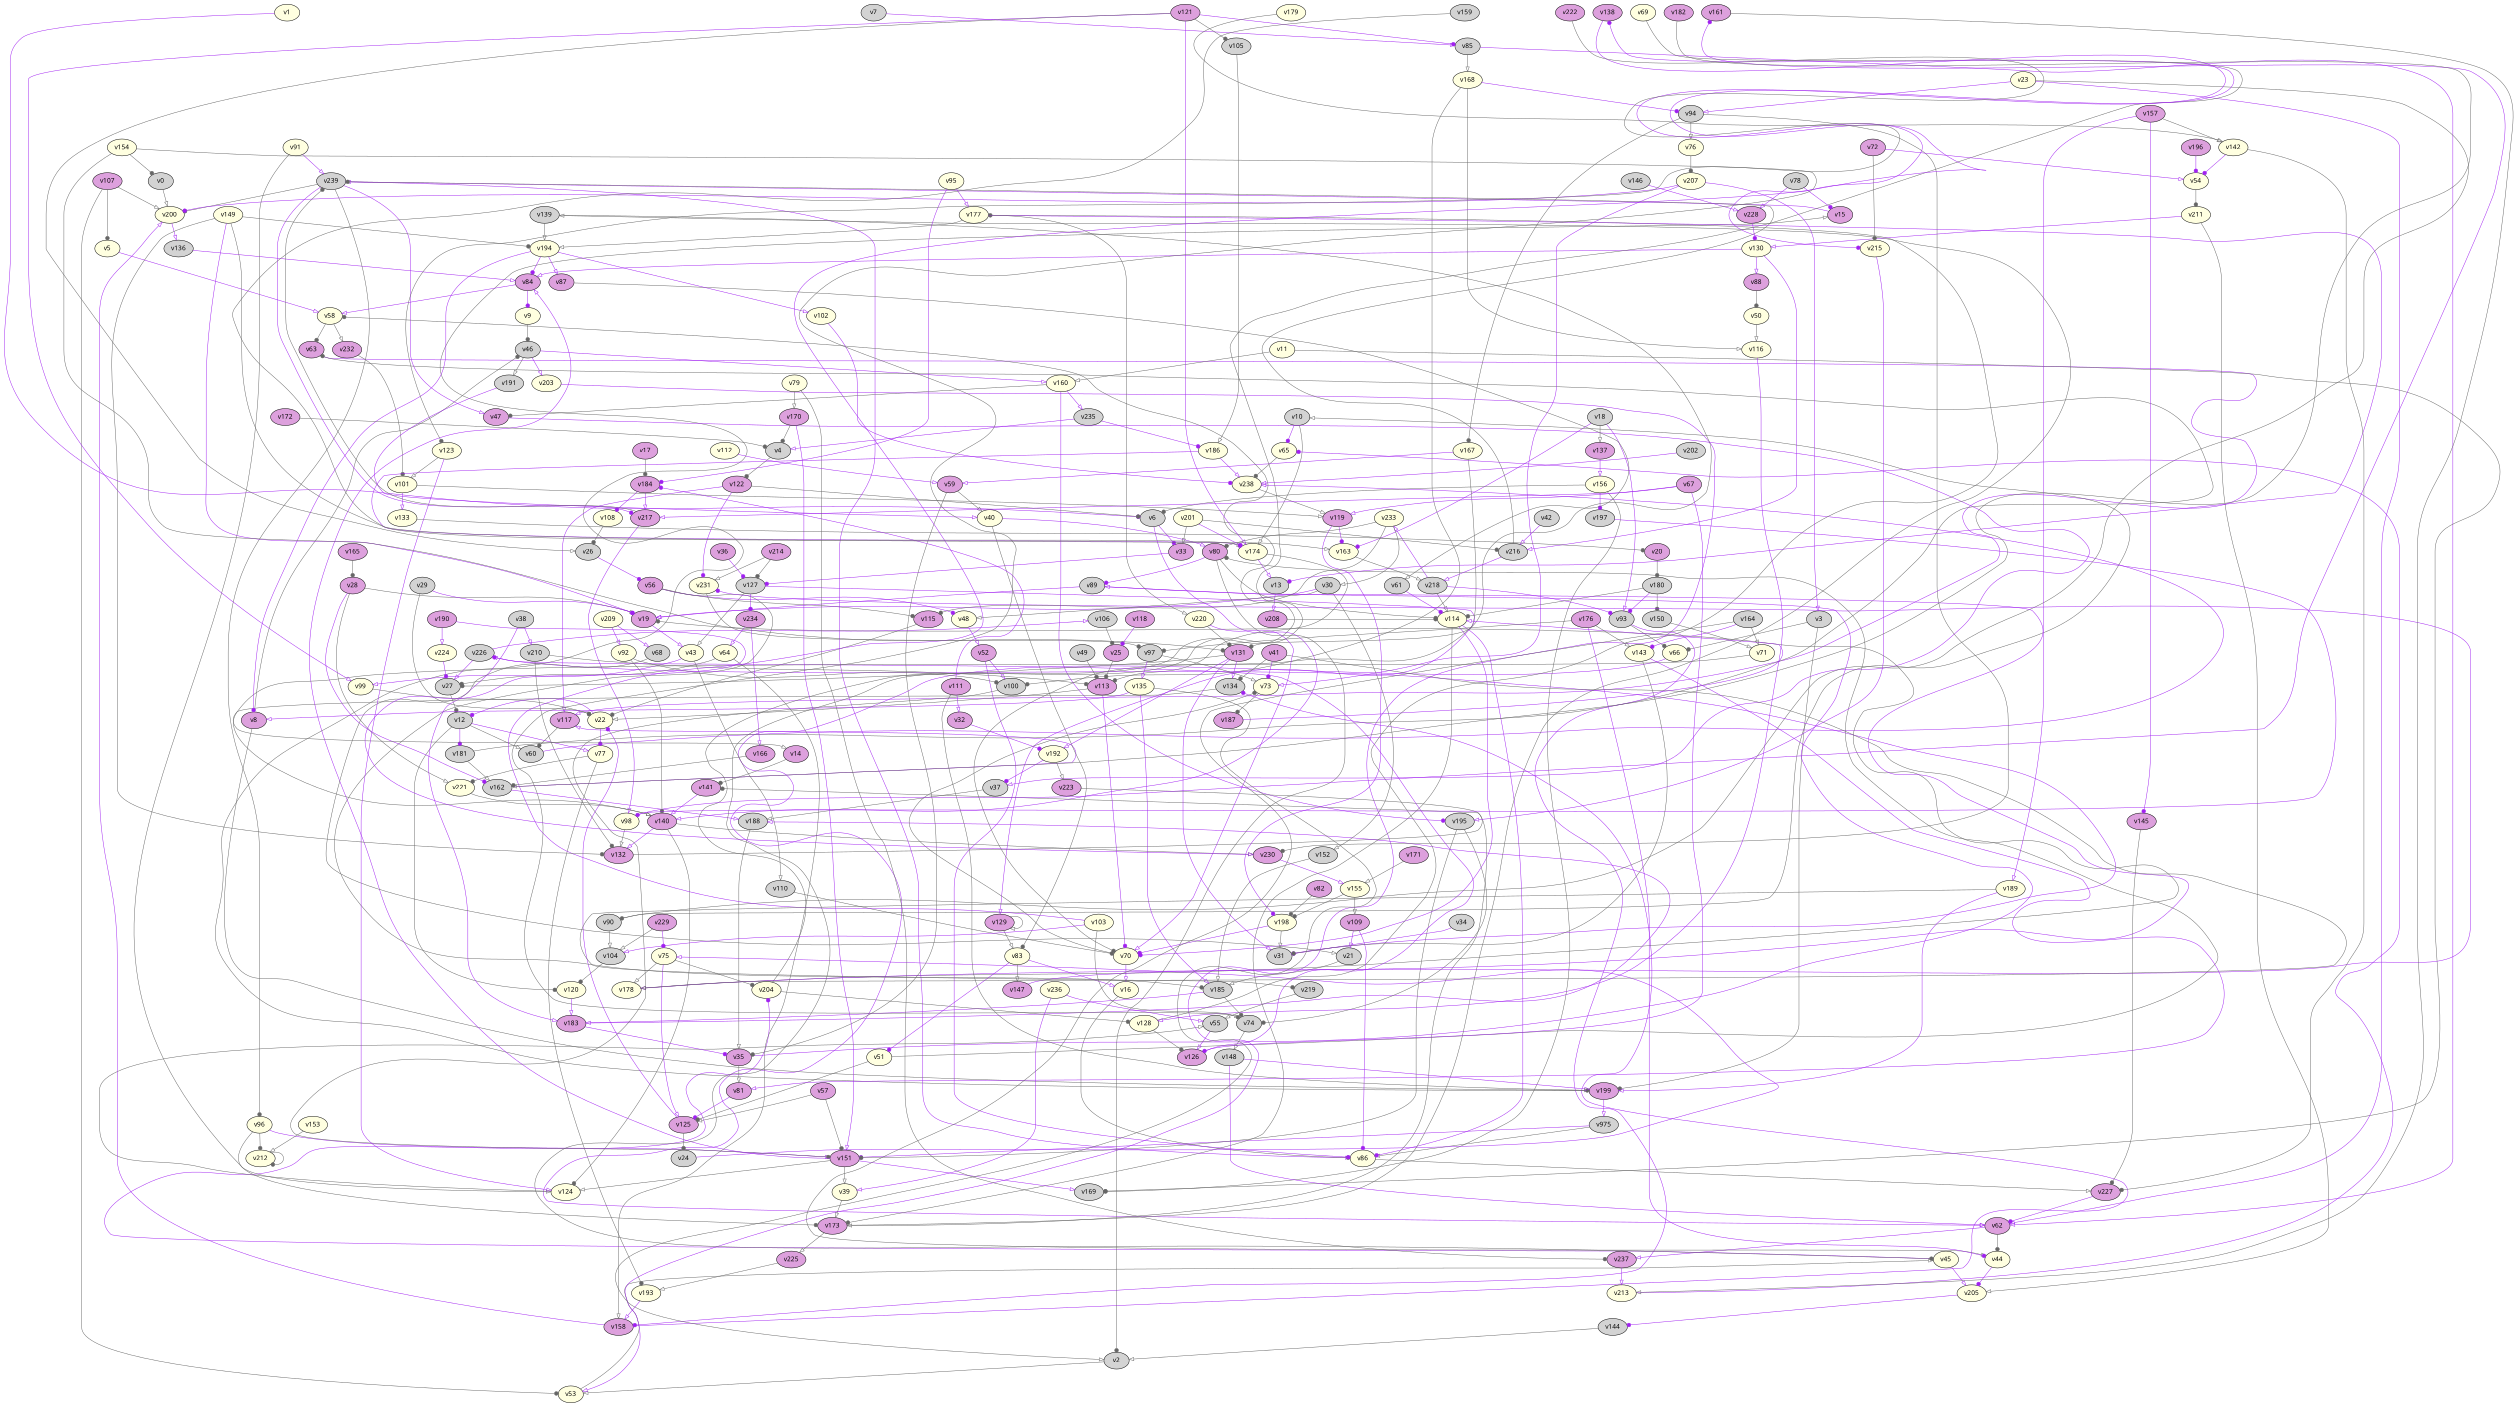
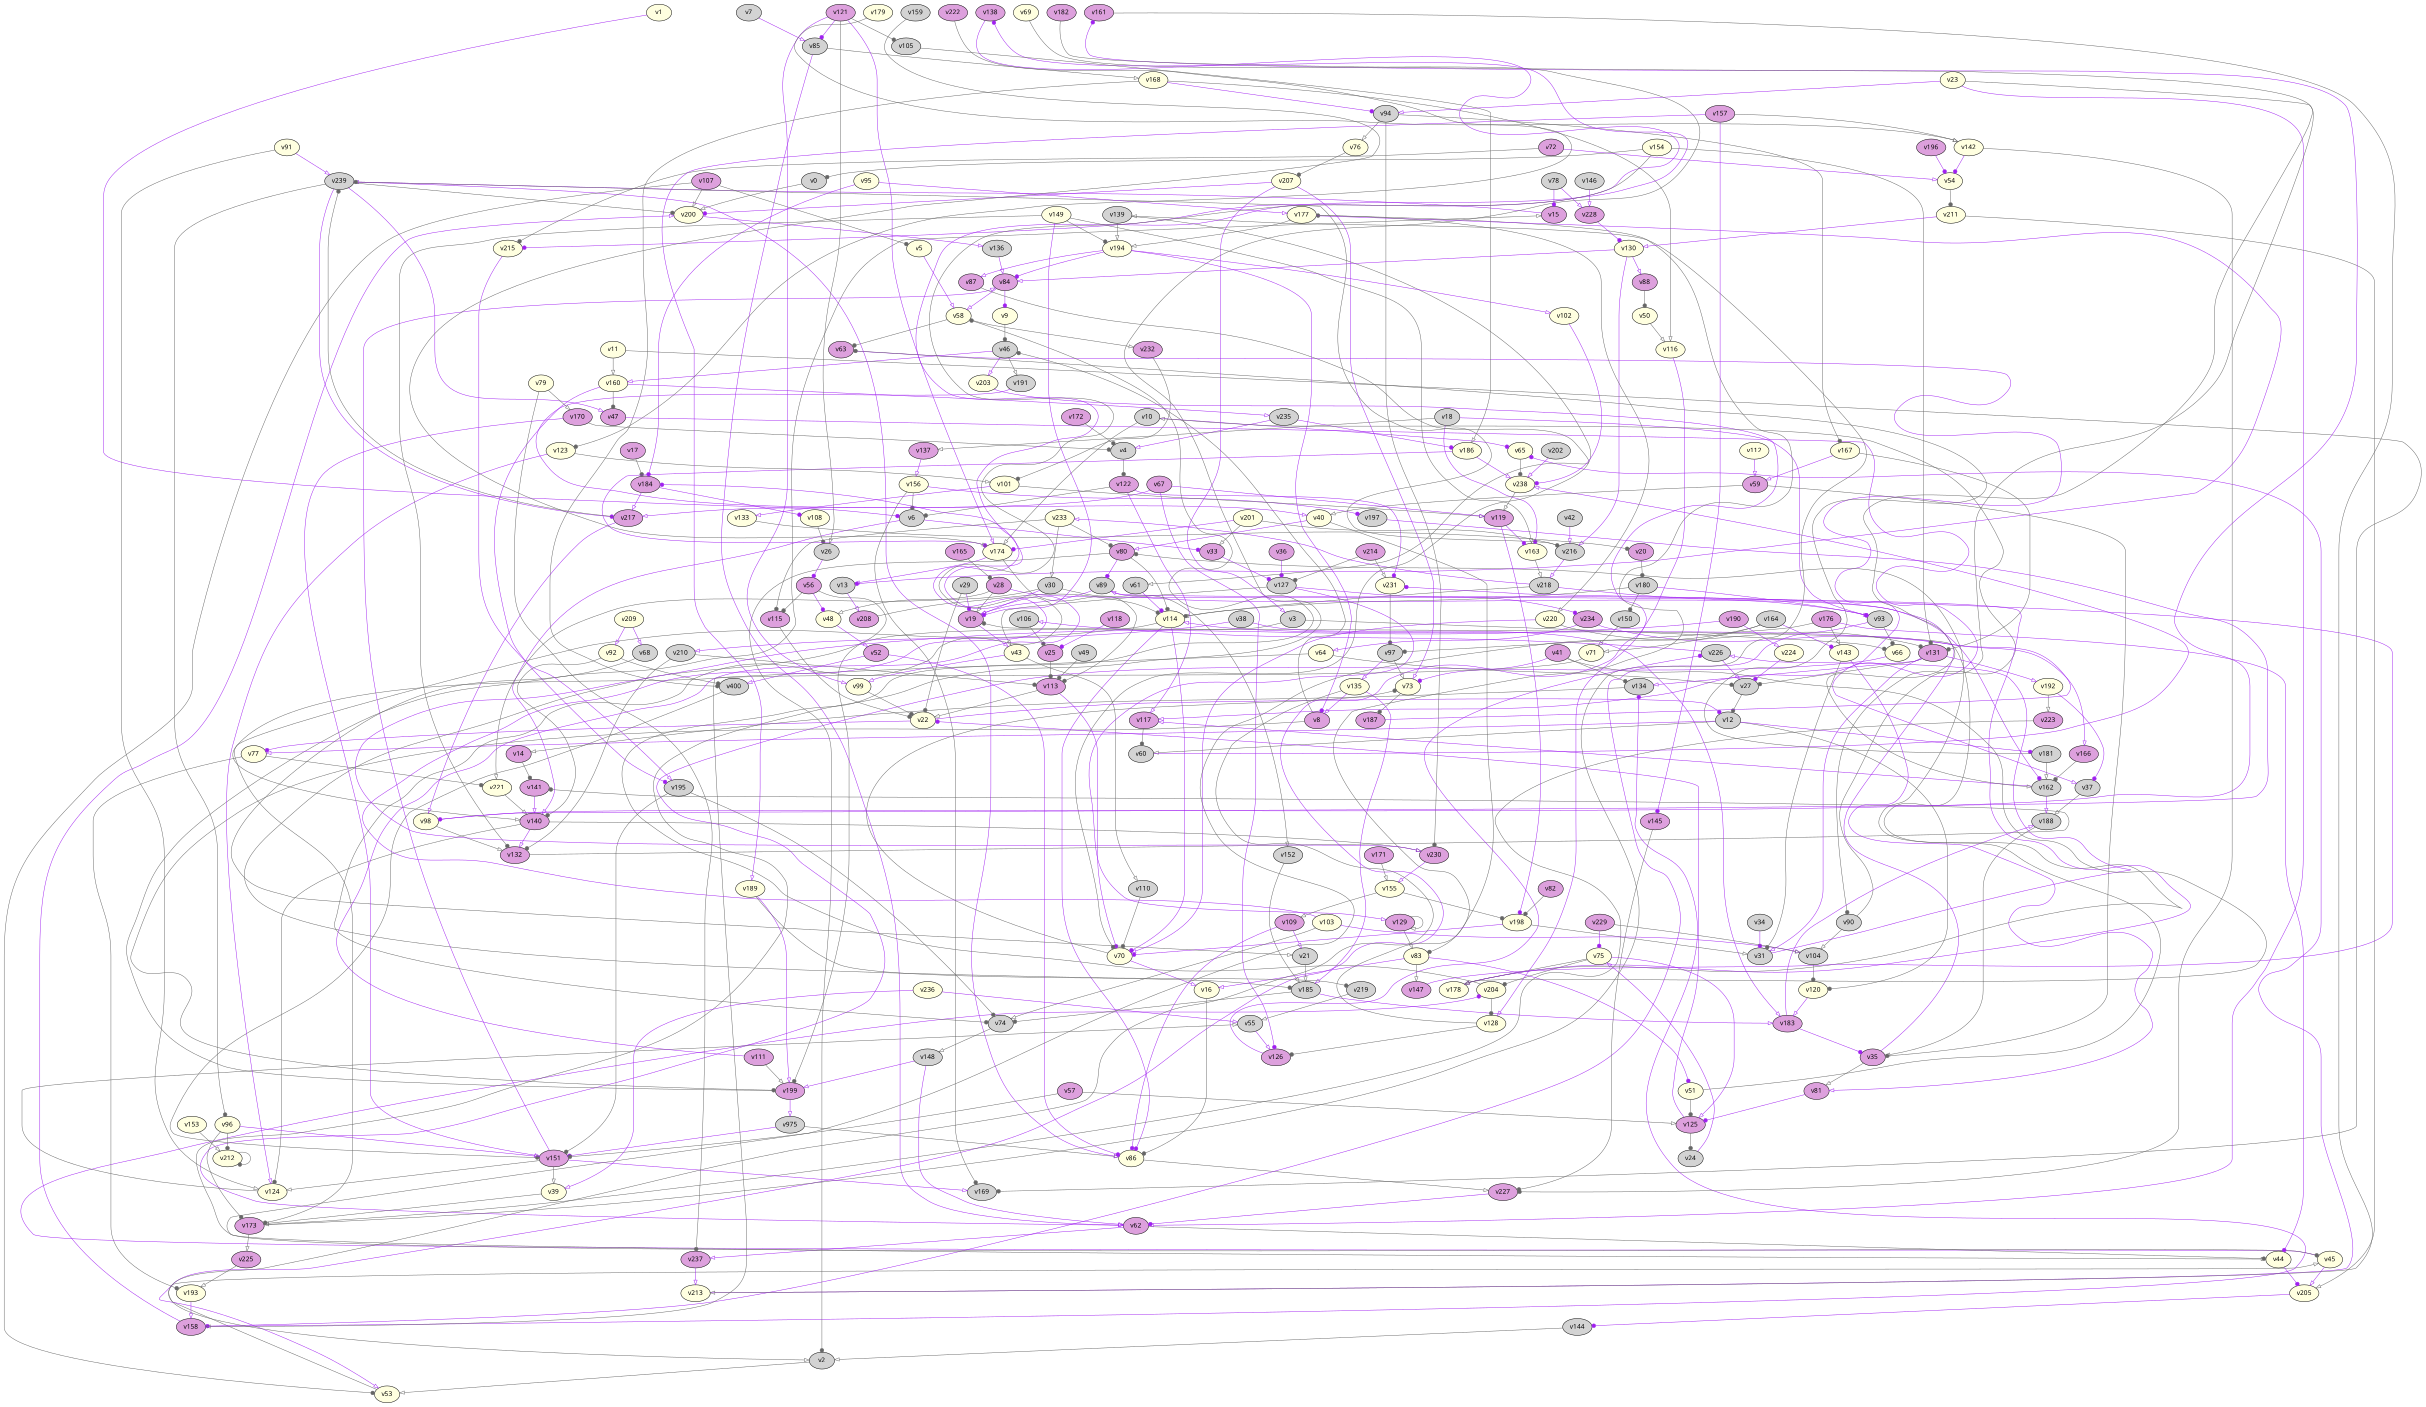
(1011, 687) -> (734, 687)
(960, 720) -> none
